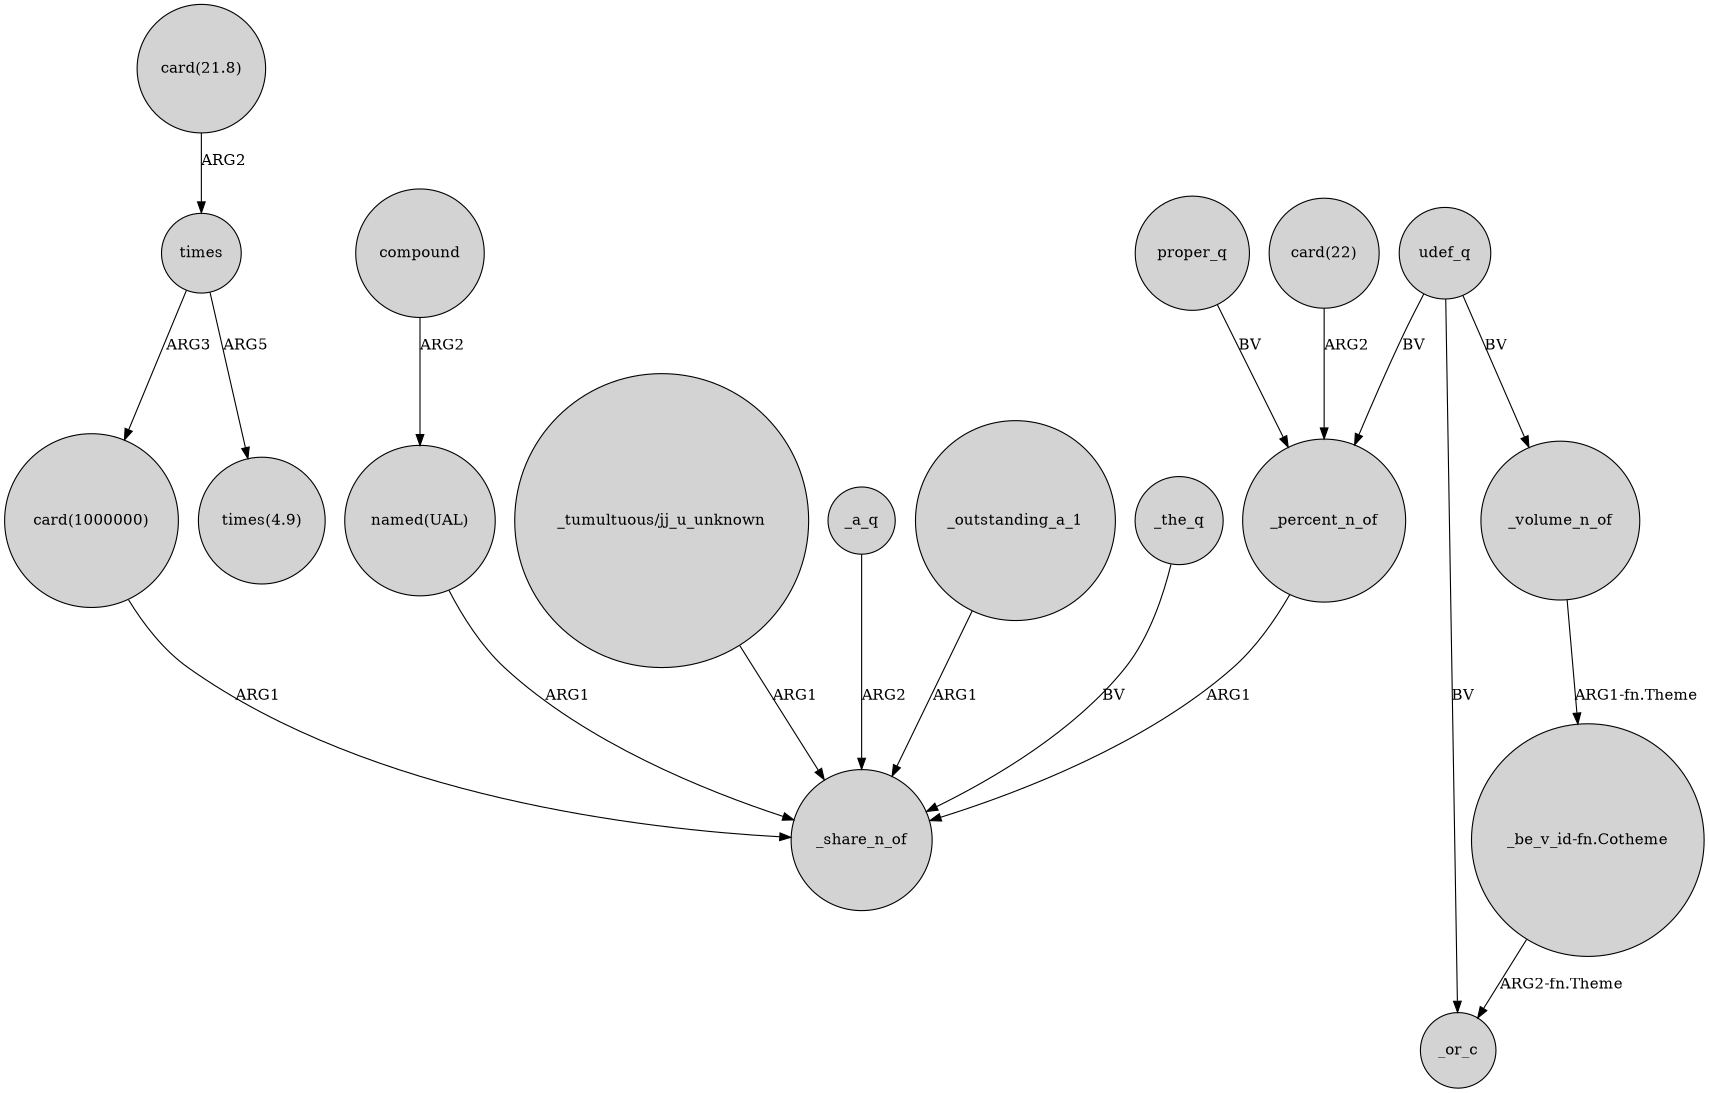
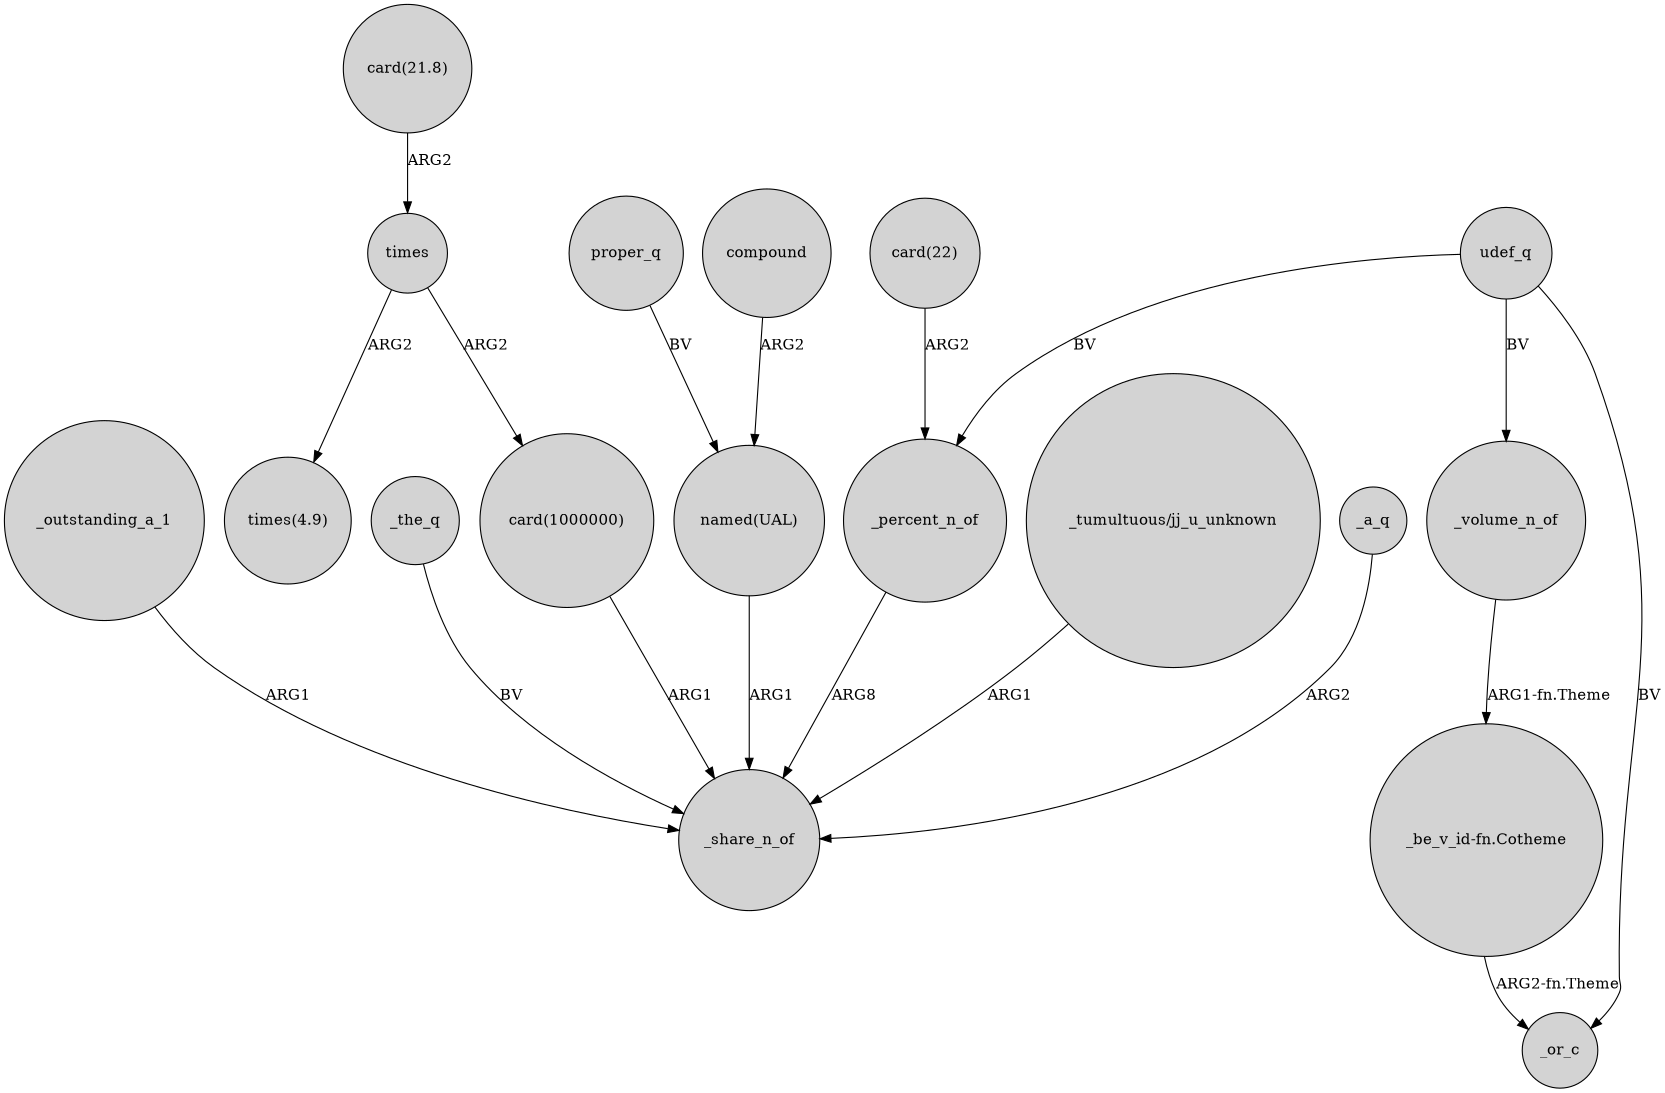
(189, 345) -> (486, 345)
(246, 345) -> (391, 345)
(1250, 371) -> (682, 374)
(1229, 696) -> (854, 696)
